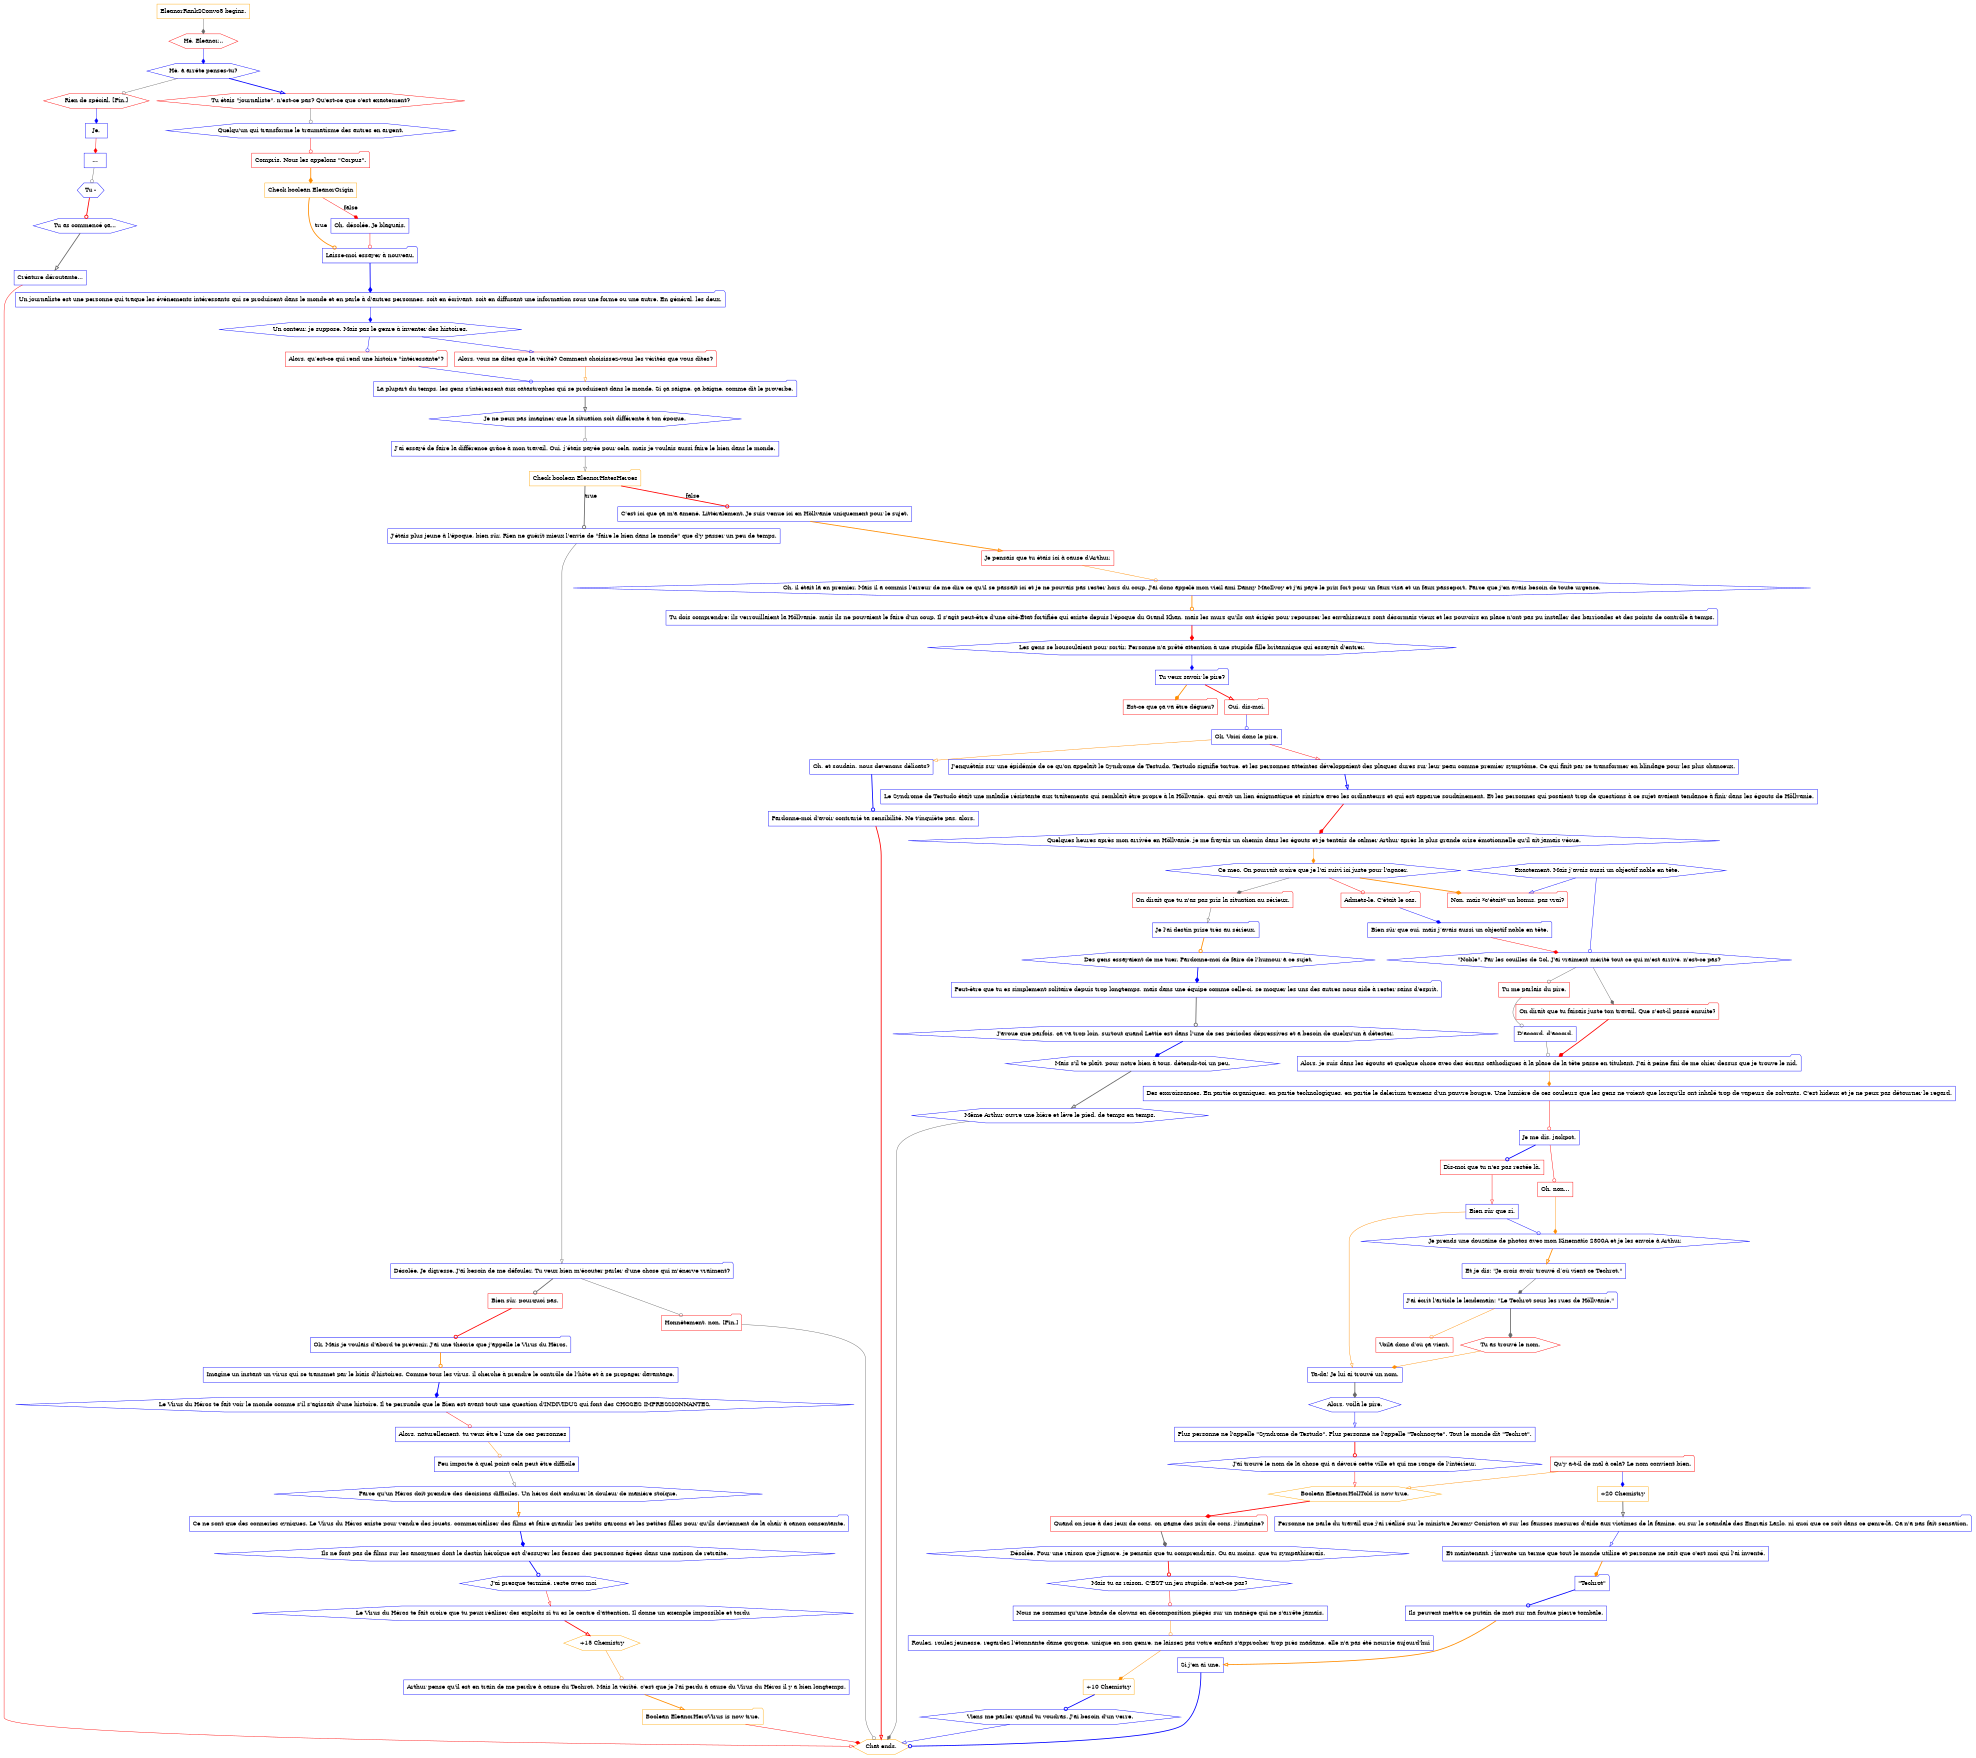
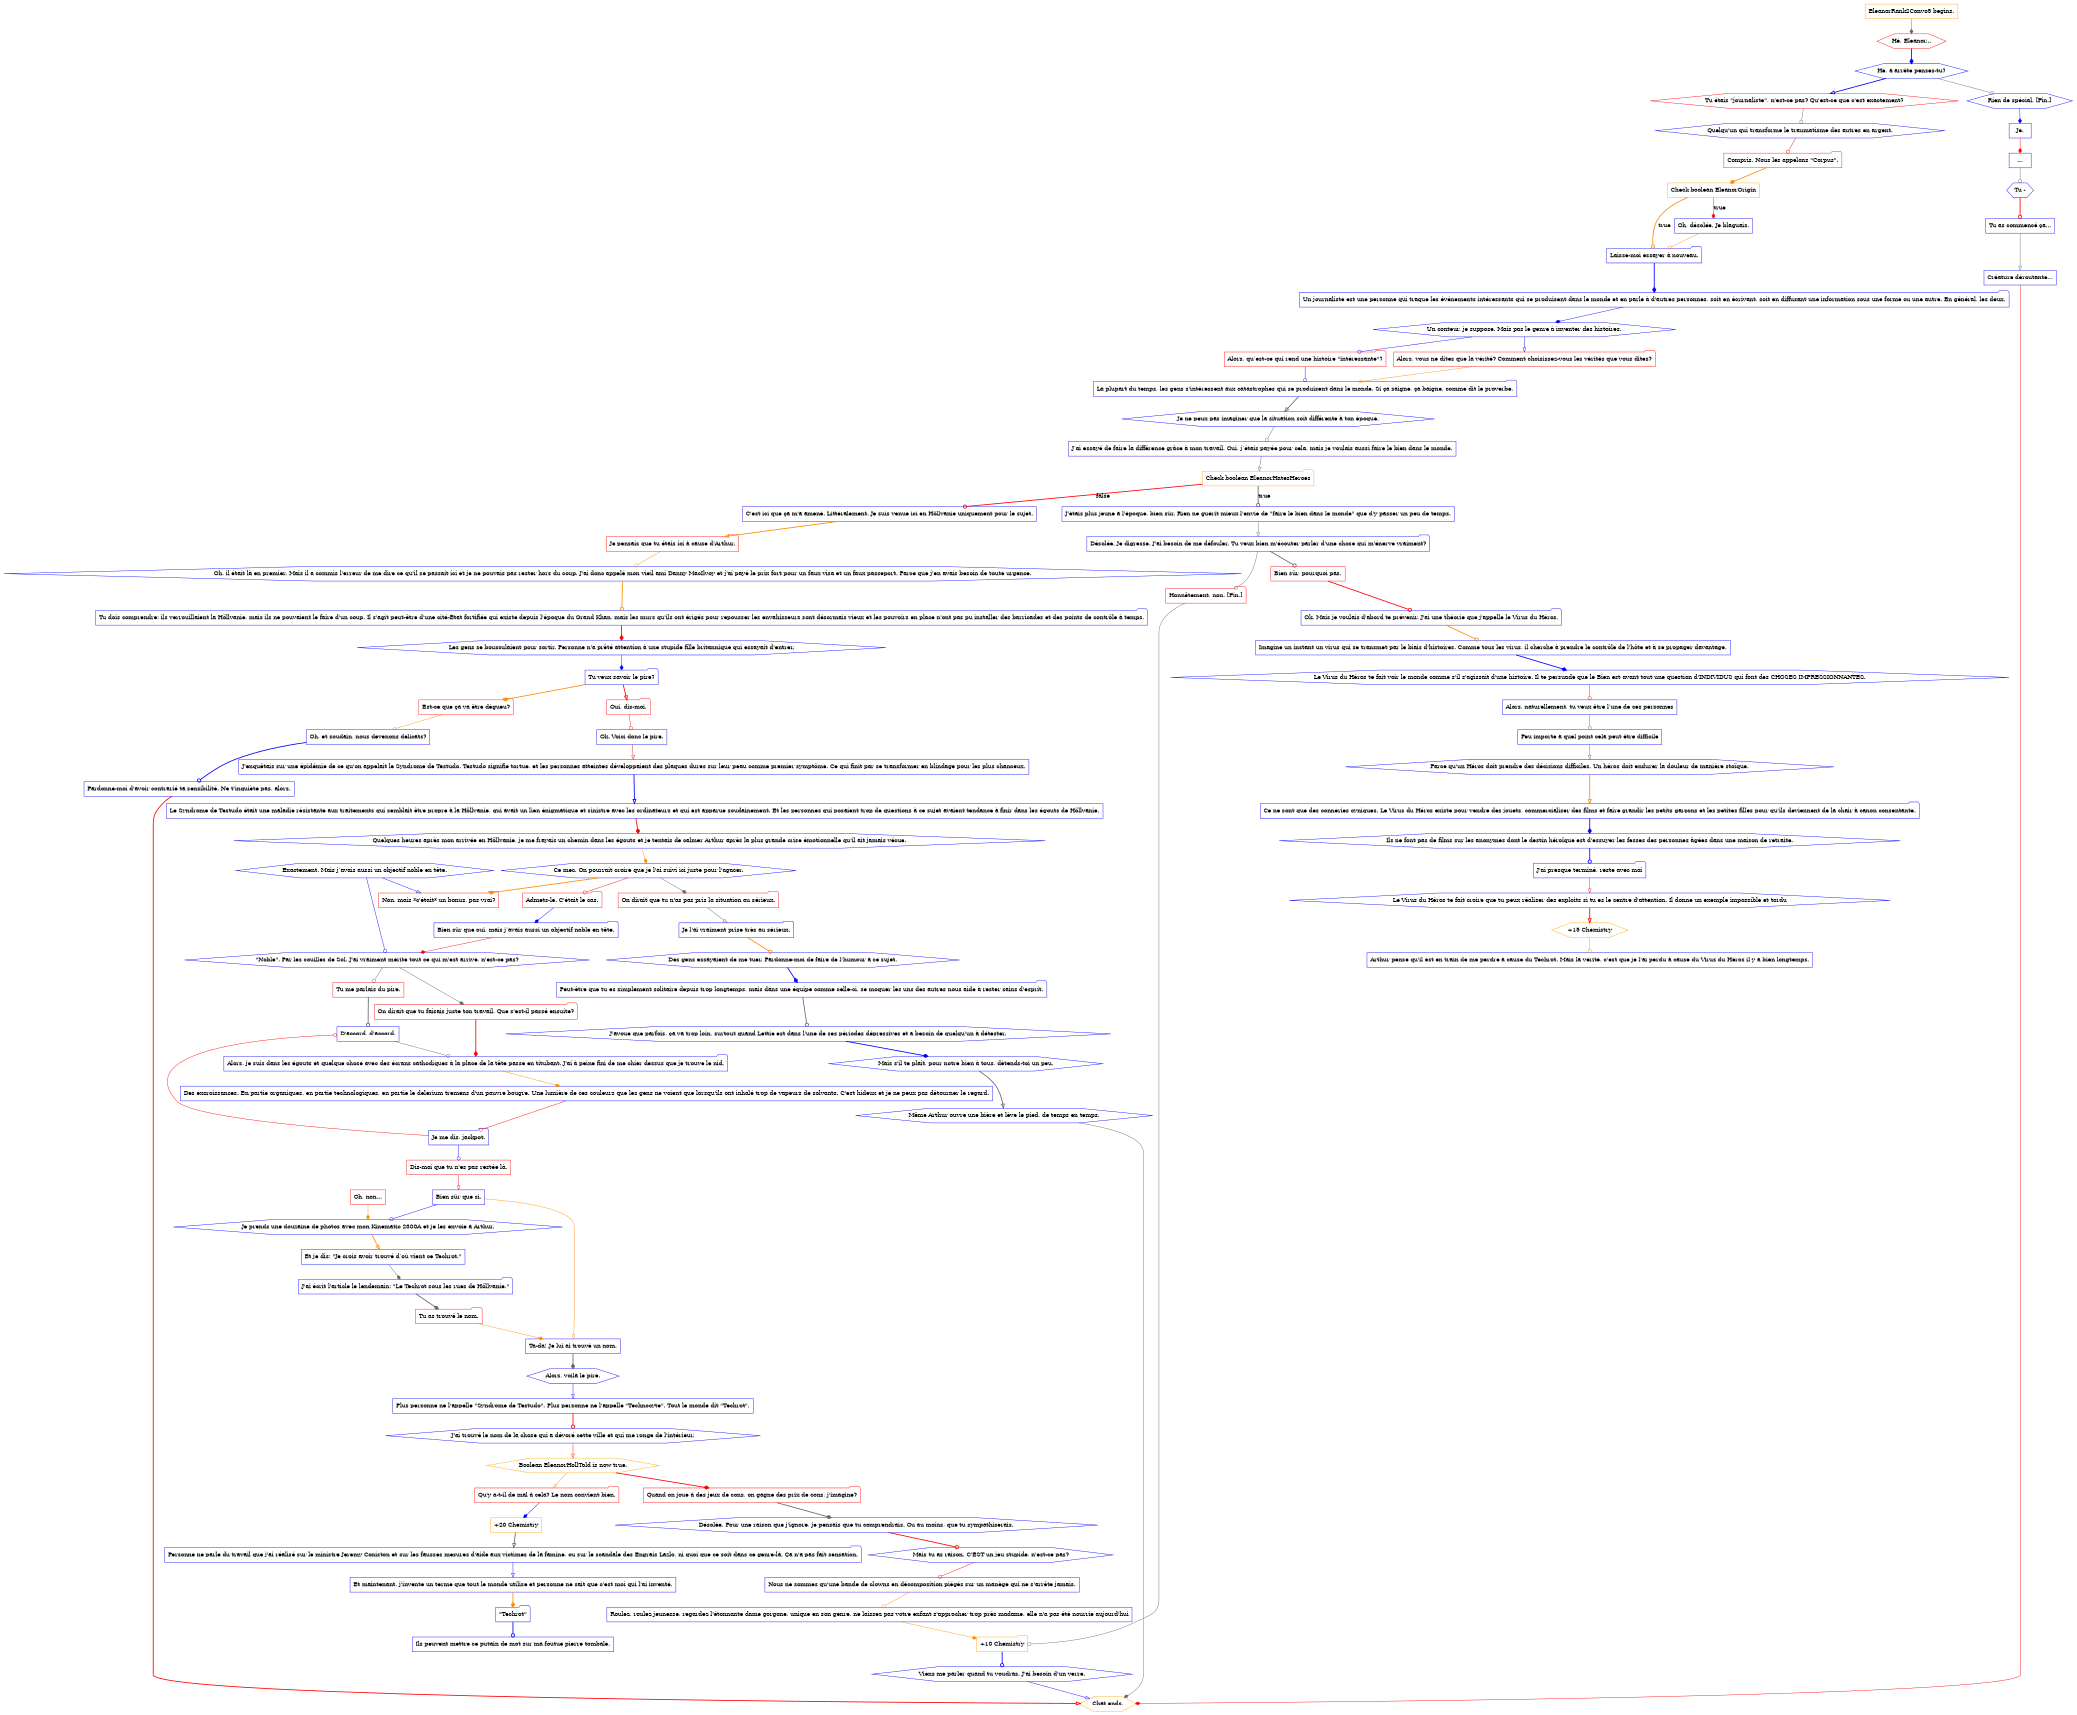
(203, 54) -> (1911, 54)
(96, 101) -> (2020, 101)
(351, 208) -> (1720, 208)
(85, 226) -> (2020, 226)
(370, 239) -> (1685, 240)
(69, 250) -> (2020, 250)
(1048, 558) -> (673, 544)
(1247, 721) -> (630, 721)
(1074, 749) -> (419, 722)
(1206, 930) -> (736, 930)
(1513, 1011) -> (368, 1010)
(1549, 1138) -> (459, 1138)
(1522, 1152) -> (459, 1151)
(1552, 1162) -> (201, 1111)
(1414, 1345) -> none
(1510, 1345) -> (449, 1316)
(4, 1421) -> (2021, 1421)
(493, 1448) -> (1590, 721)
(1484, 1480) -> (561, 1479)
(866, 1482) -> (1159, 1166)
(544, 1584) -> (1590, 871)
(1200, 1665) -> none
(703, 1717) -> none
